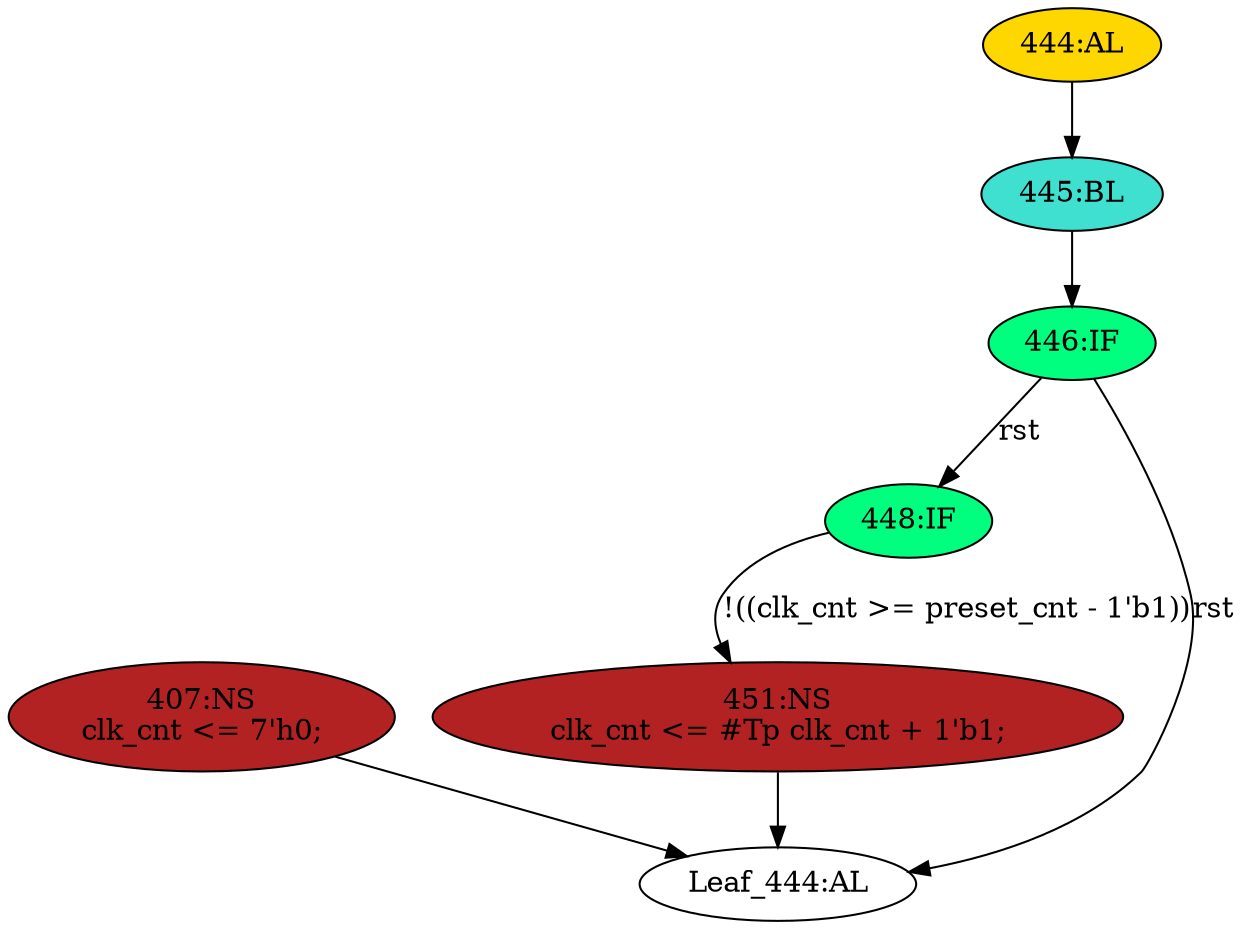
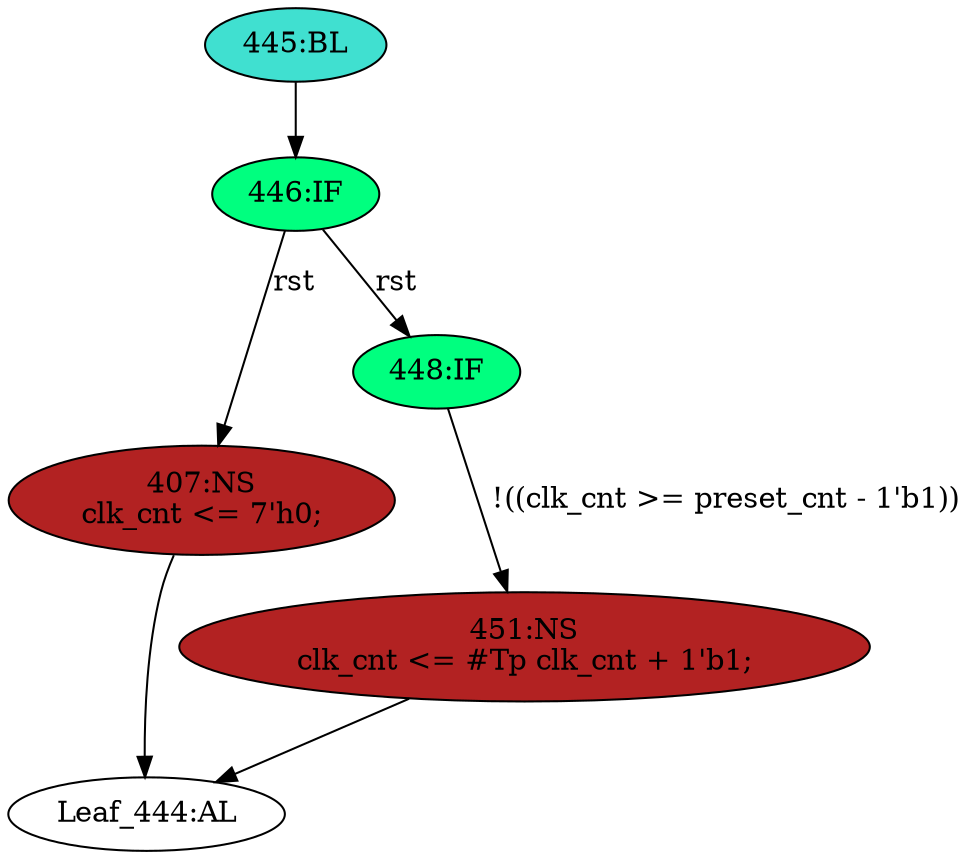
(1072, 45) -> none
(1181, 687) -> (255, 328)
